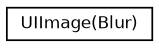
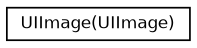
(80, 24) -> (98, 24)
